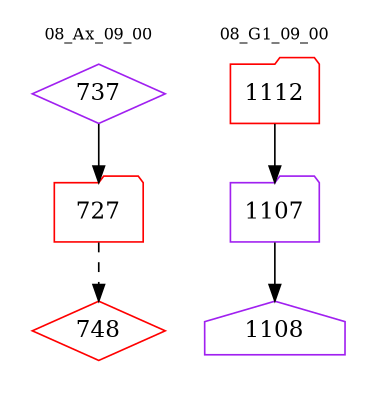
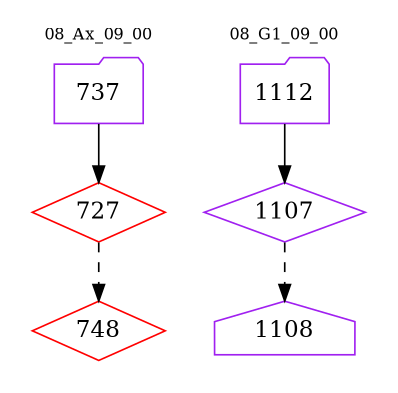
(99, 94) -> (99, 94)
(275, 94) -> (285, 94)
(99, 212) -> (99, 212)
(275, 212) -> (285, 212)
(275, 263) -> (285, 263)
